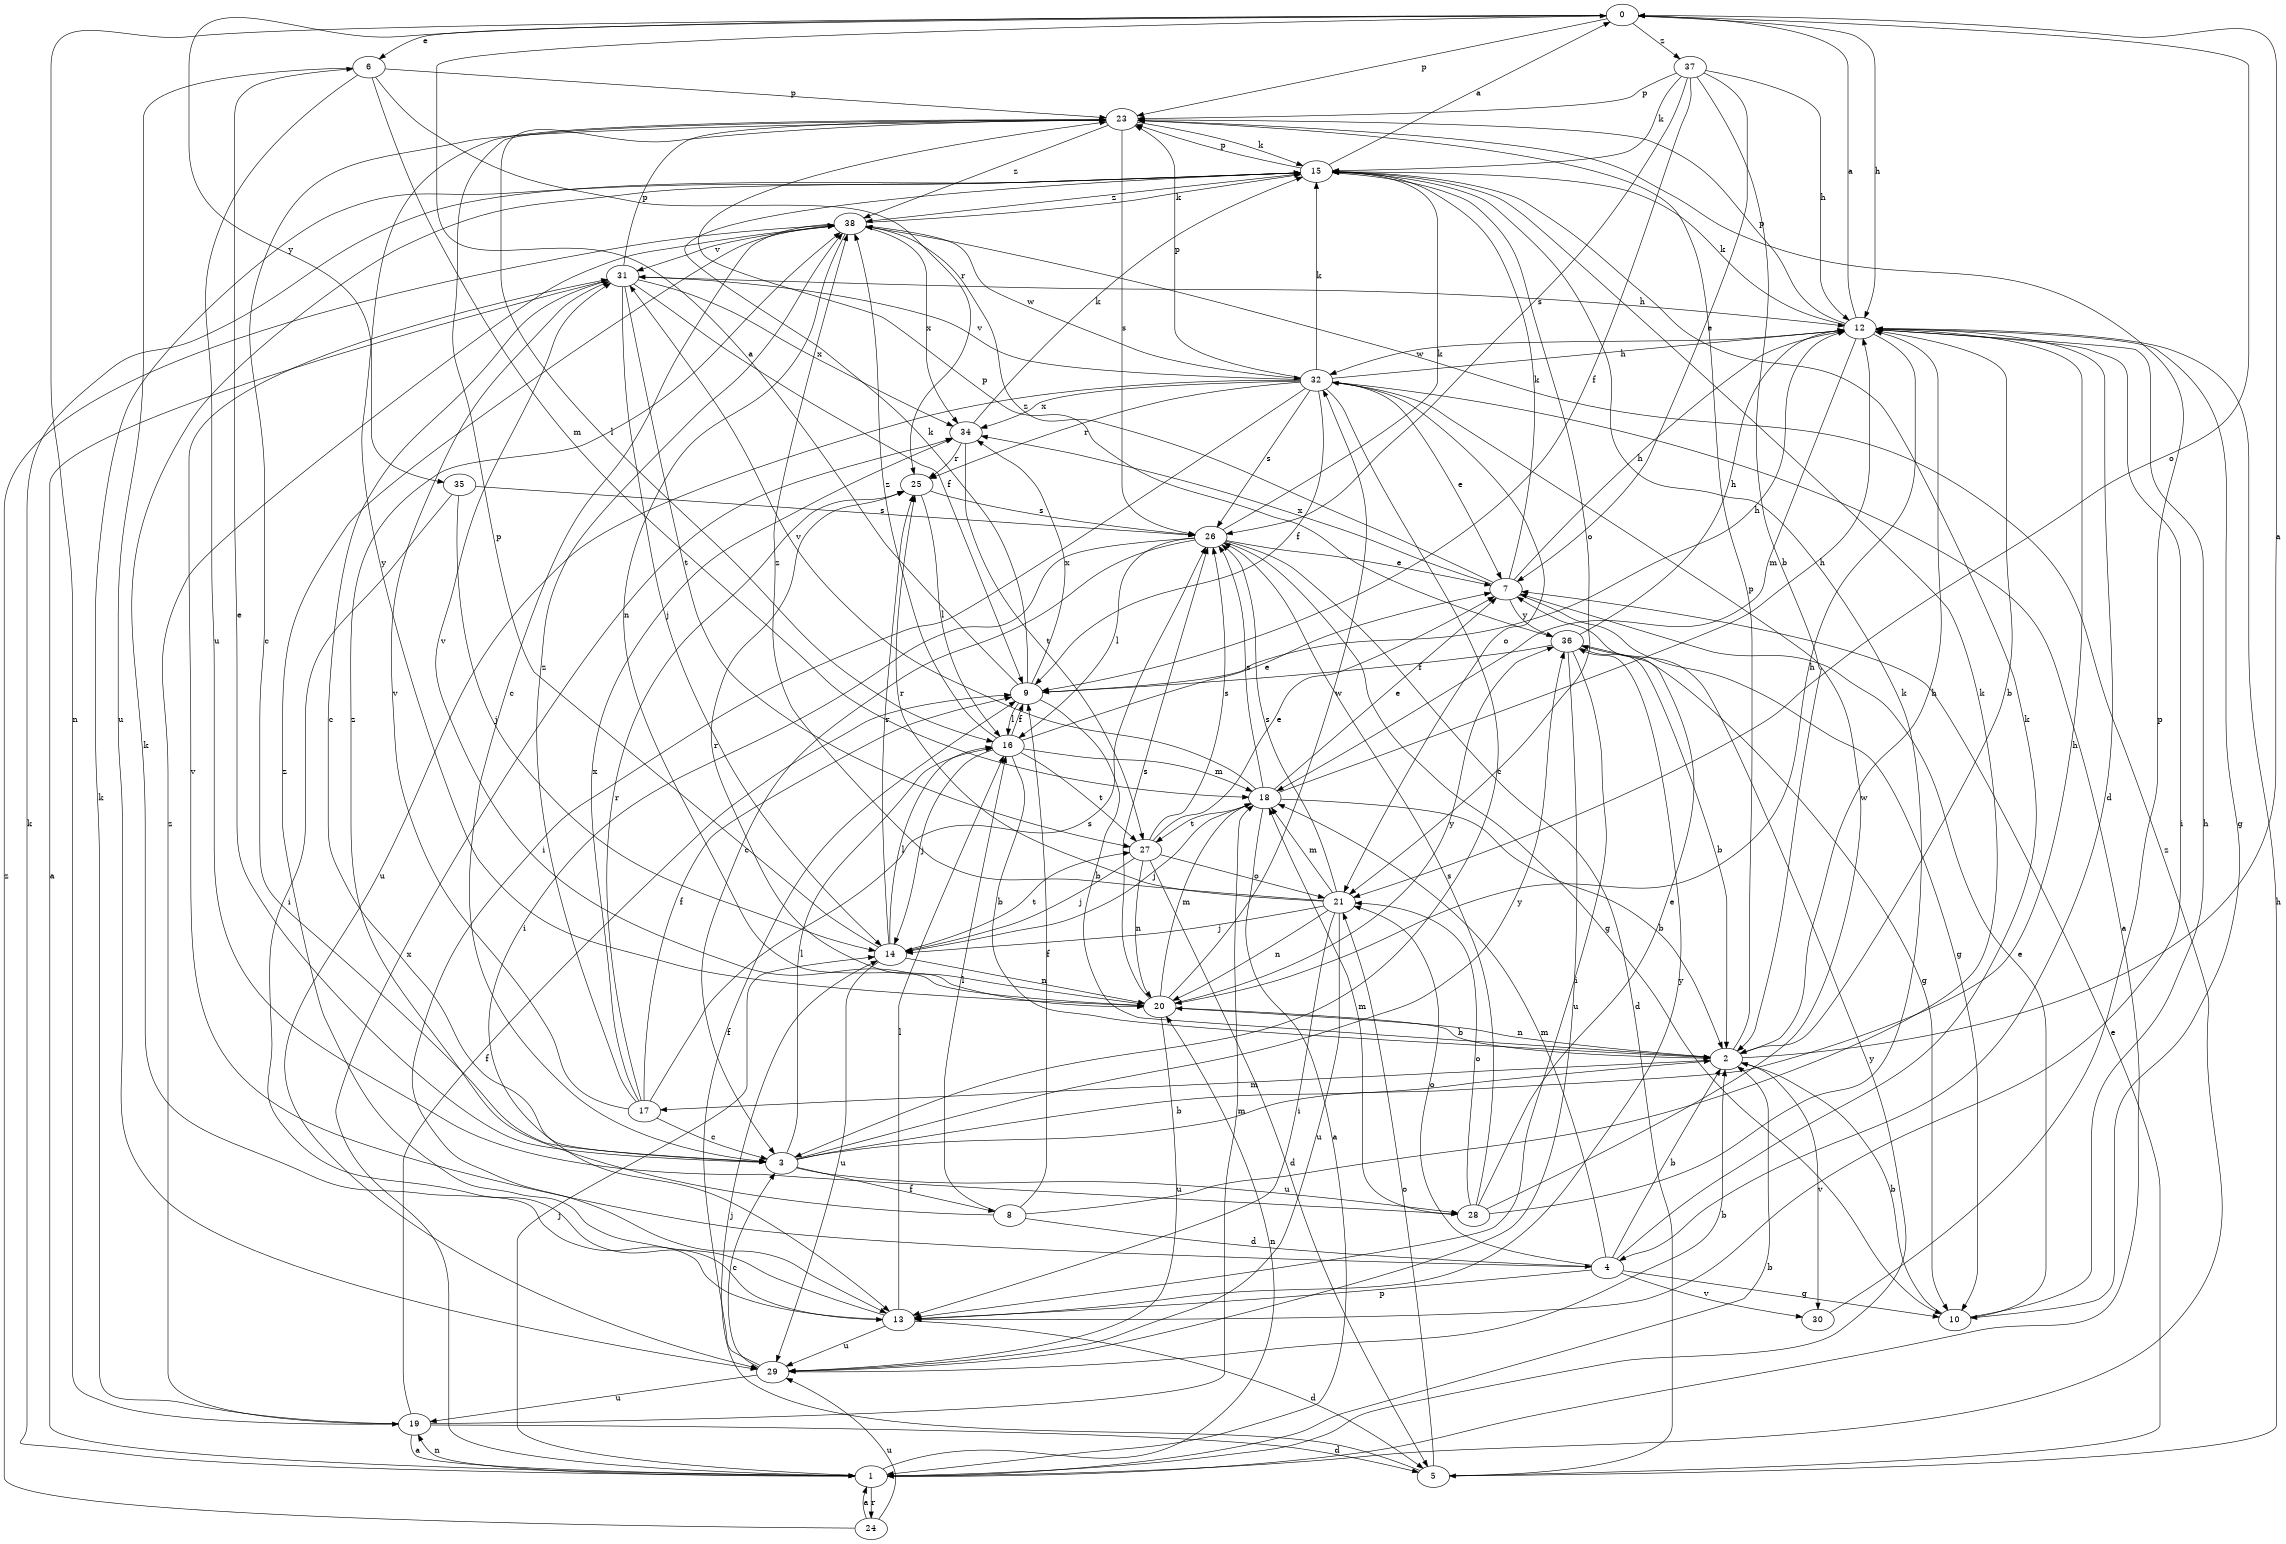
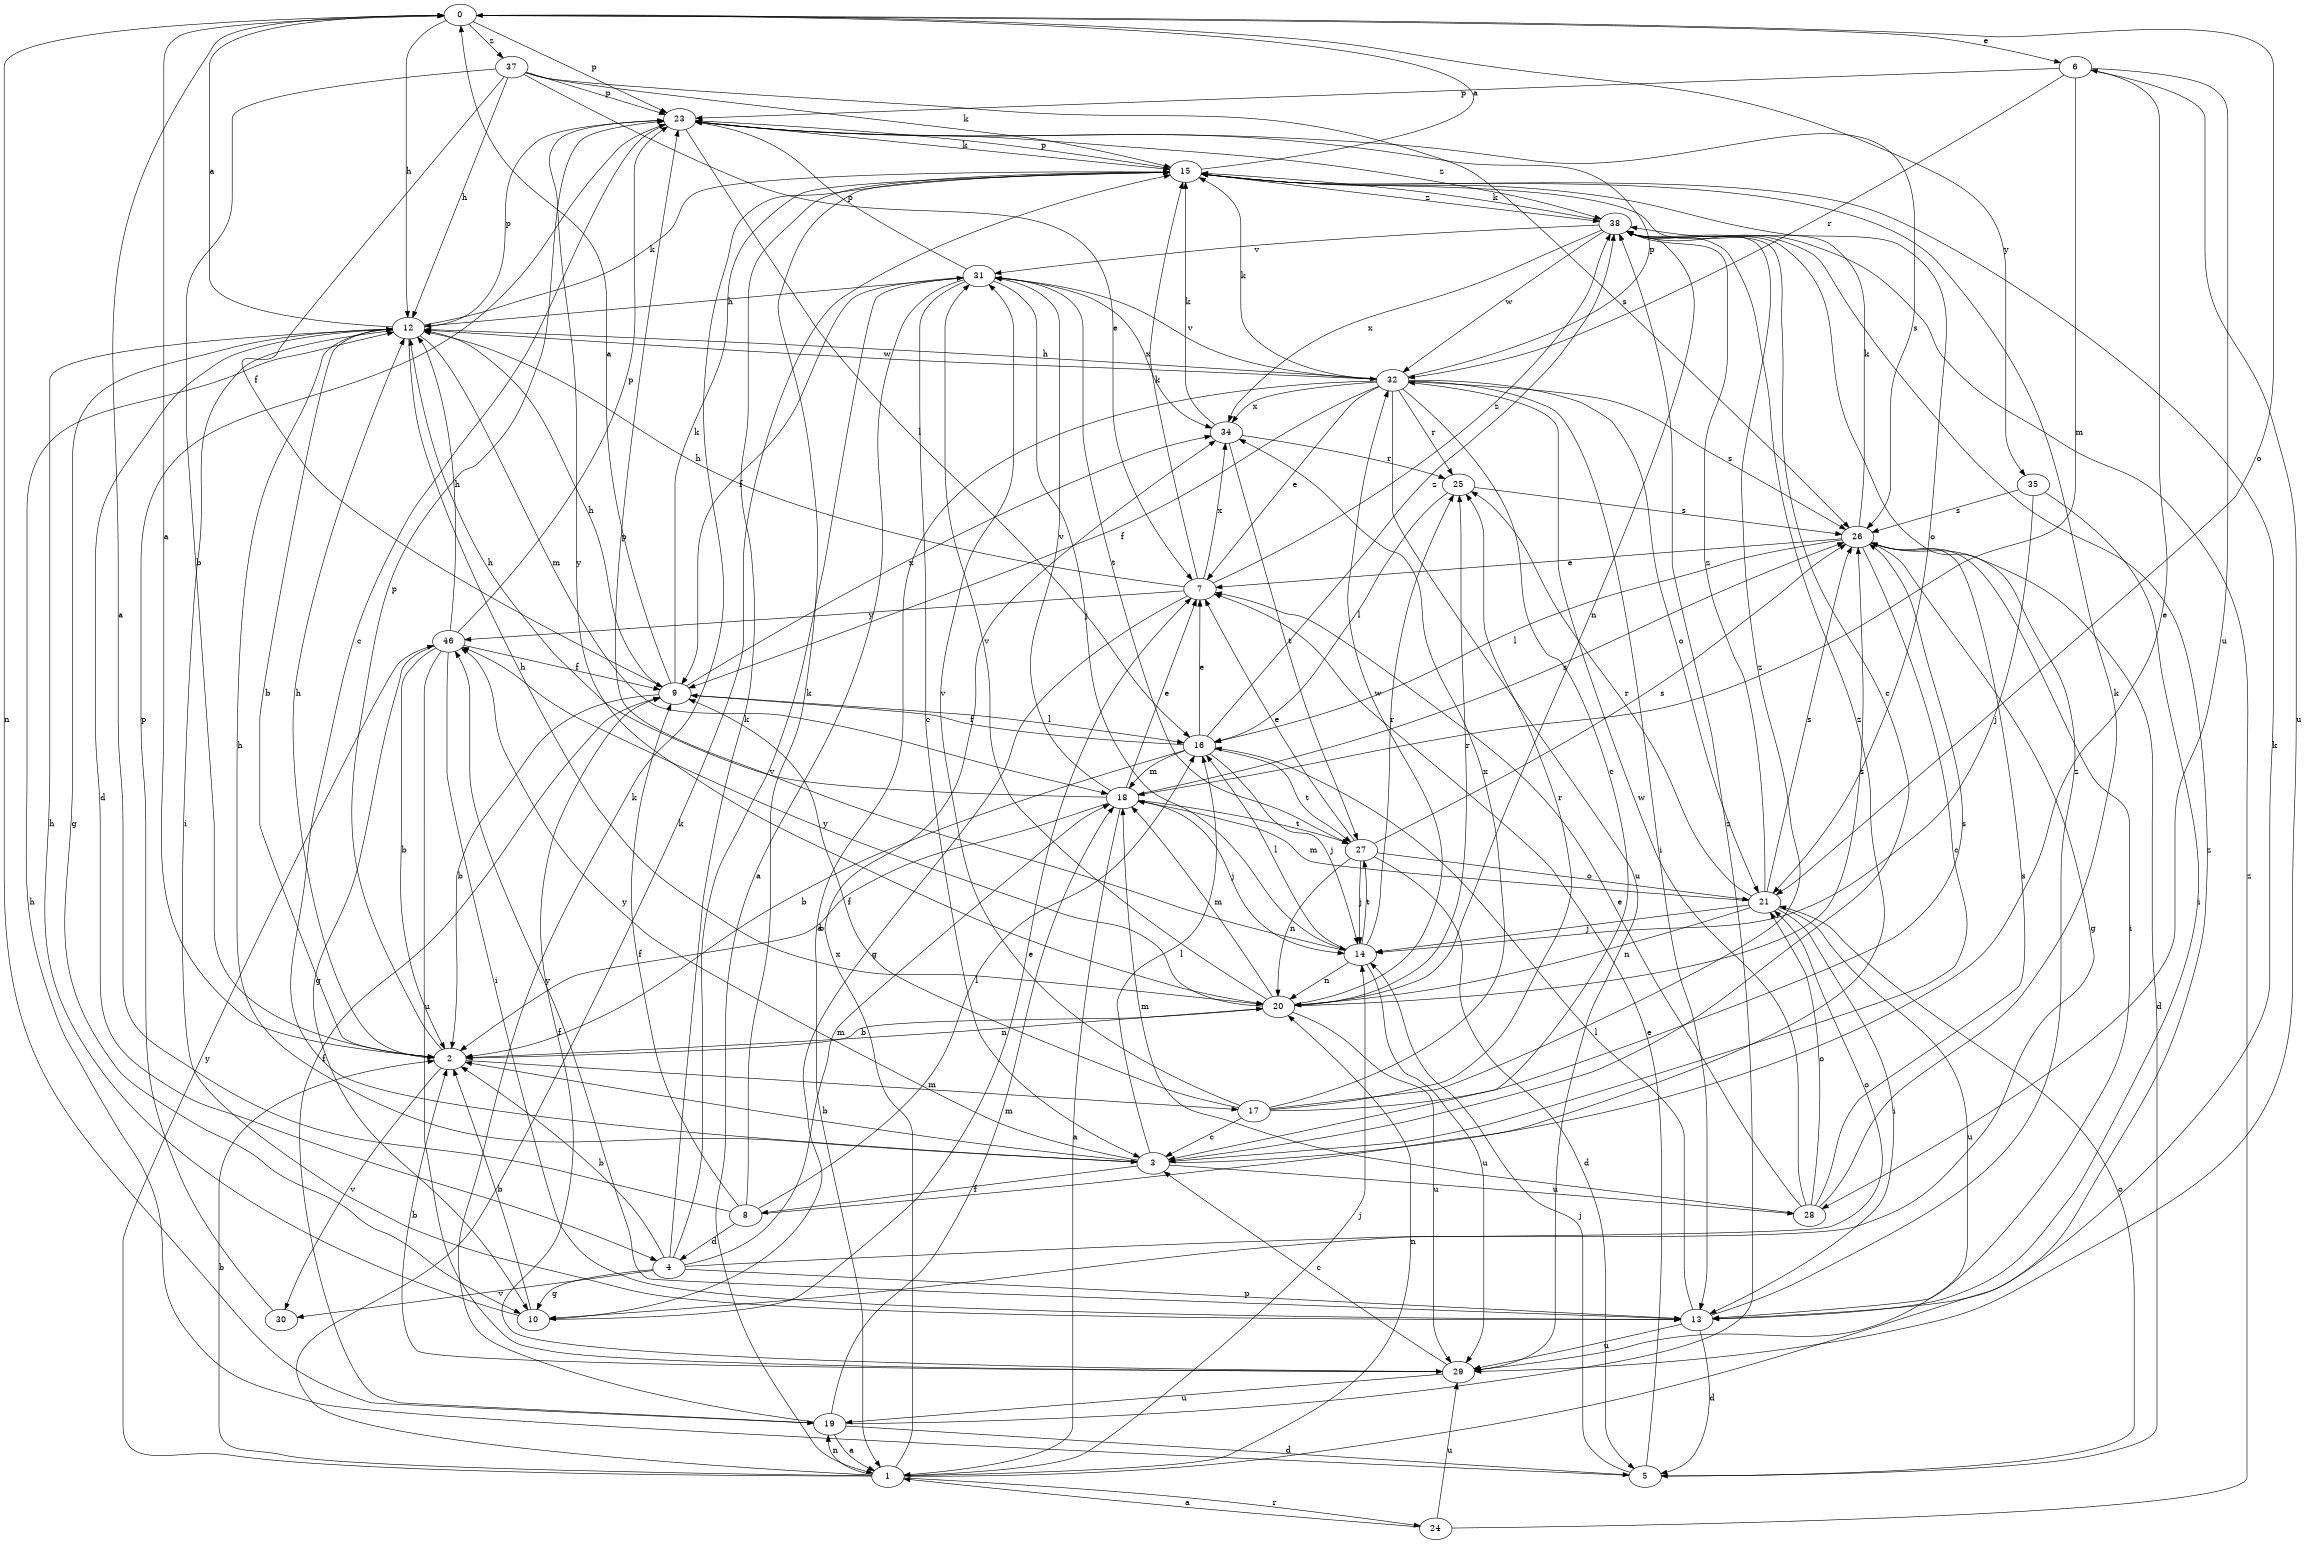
(765, 205) -> (1751, 254)
(1567, 641) -> (449, 641)
(500, 712) -> (1884, 866)
none -> (118, 728)
